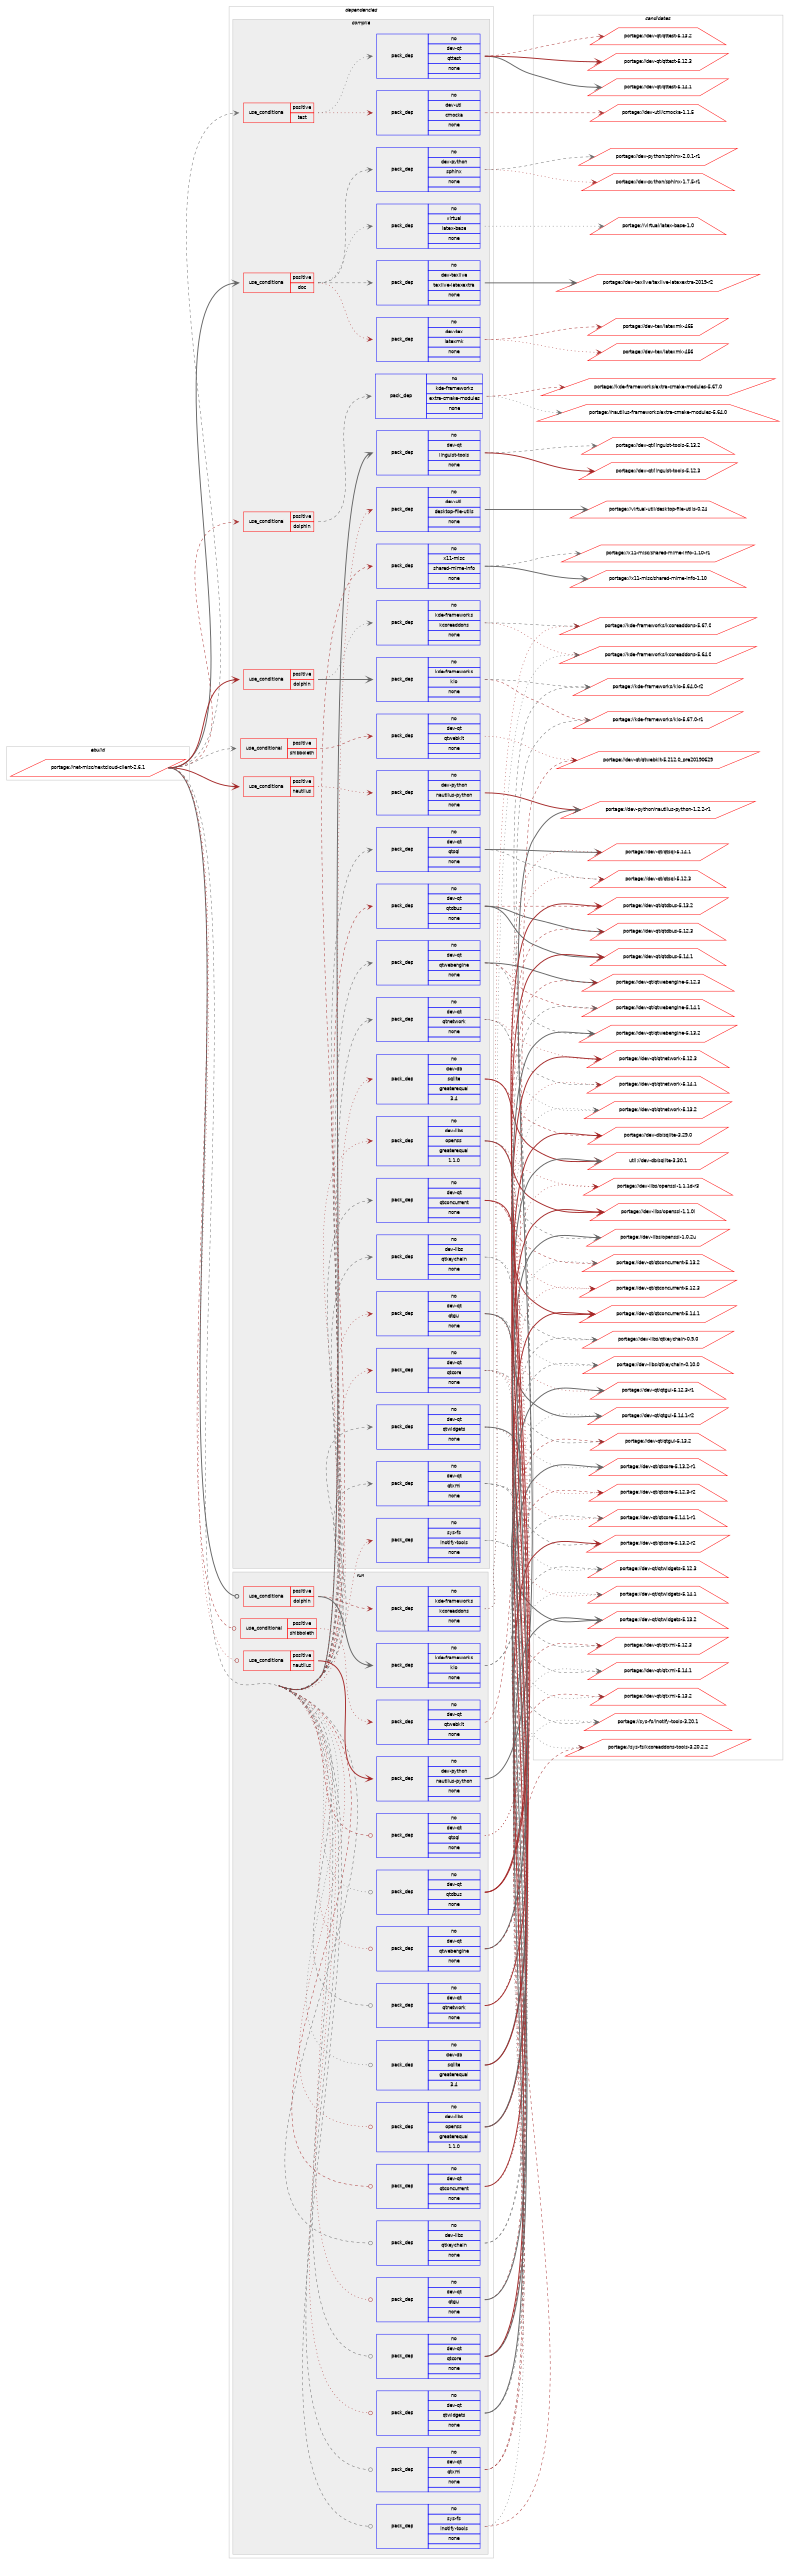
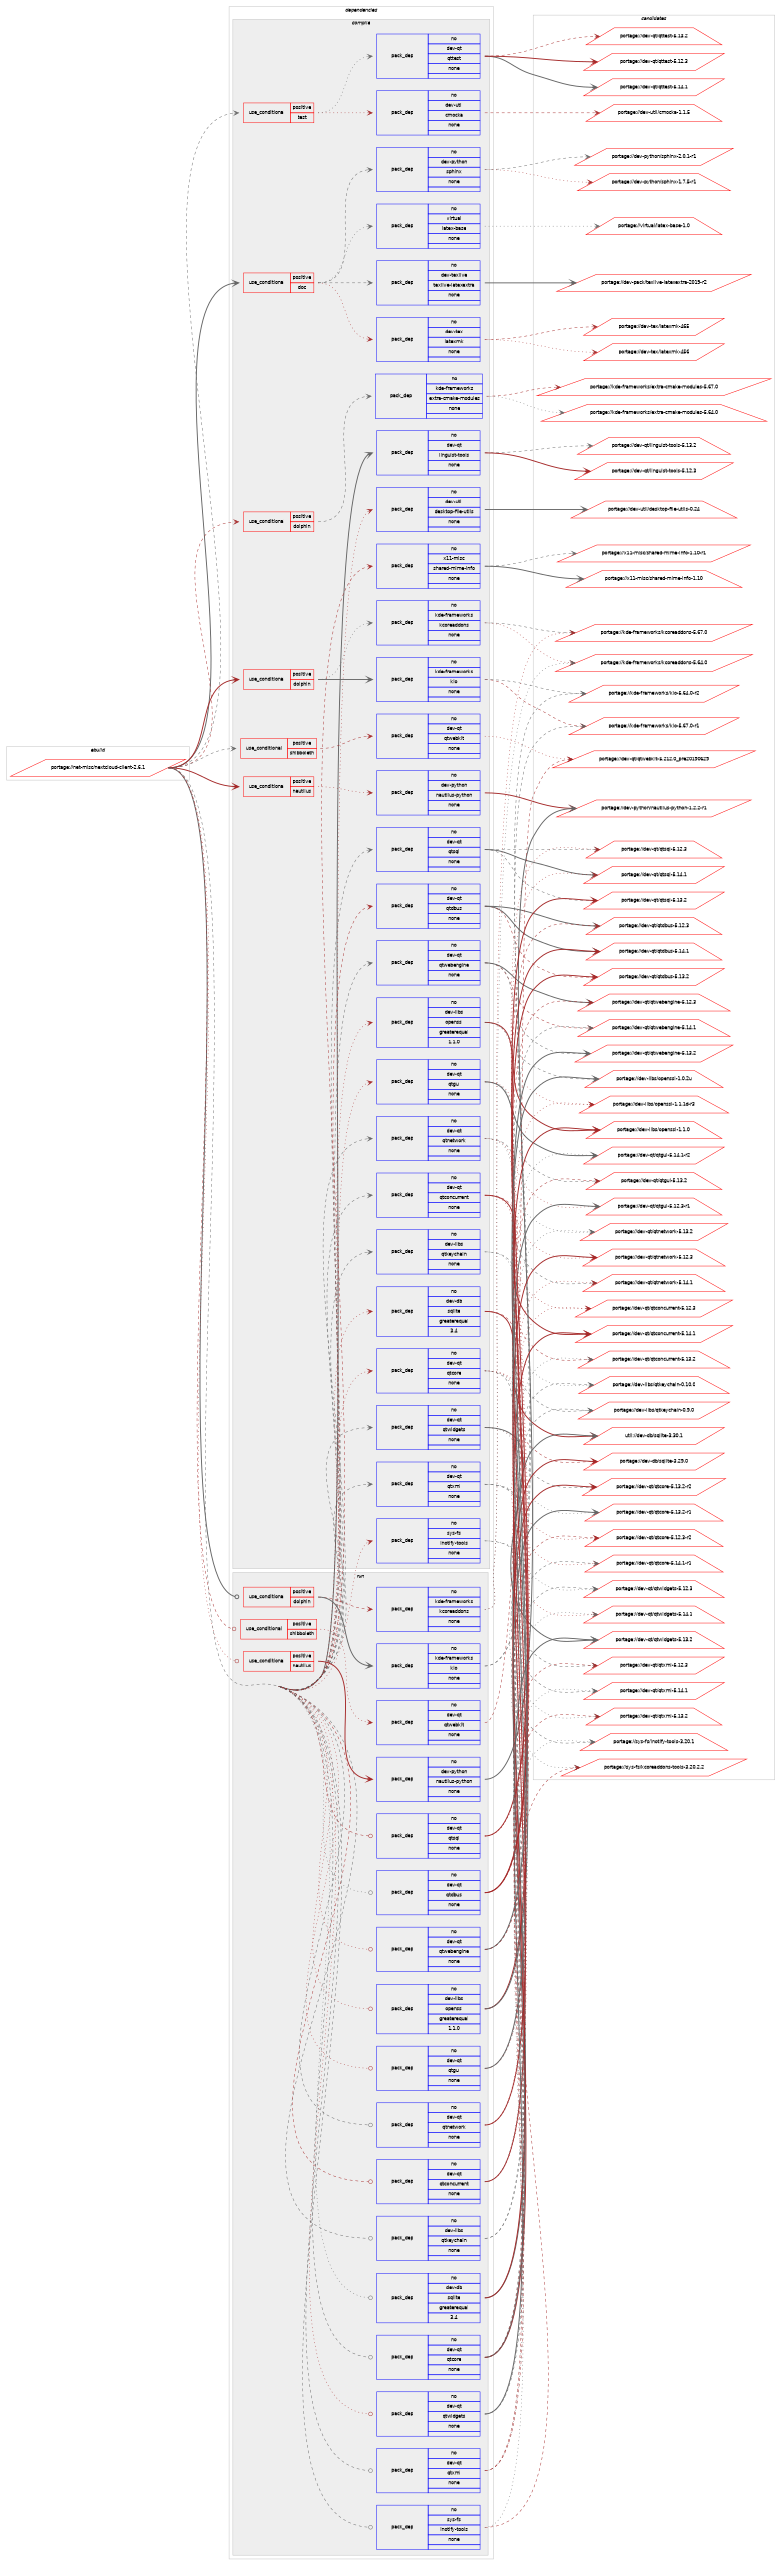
(658, 283) -> (654, 283)
(658, 413) -> (654, 413)
(658, 510) -> (654, 510)
none -> (654, 901)
(658, 1238) -> (654, 1079)
